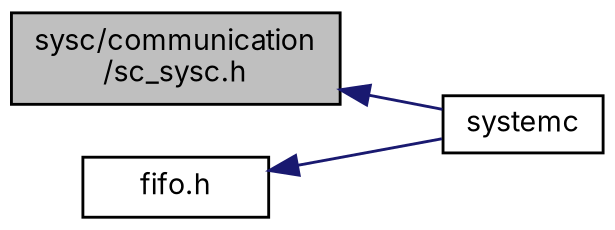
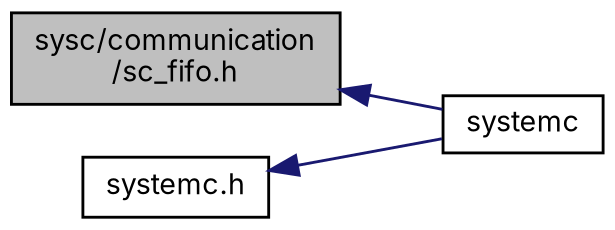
(176, 59) -> (176, 59)
(176, 187) -> (176, 187)
